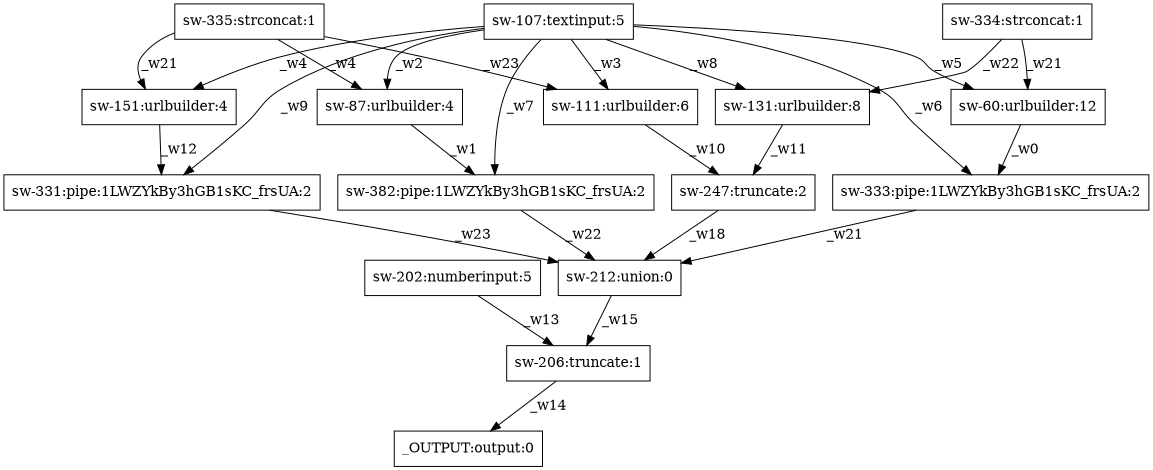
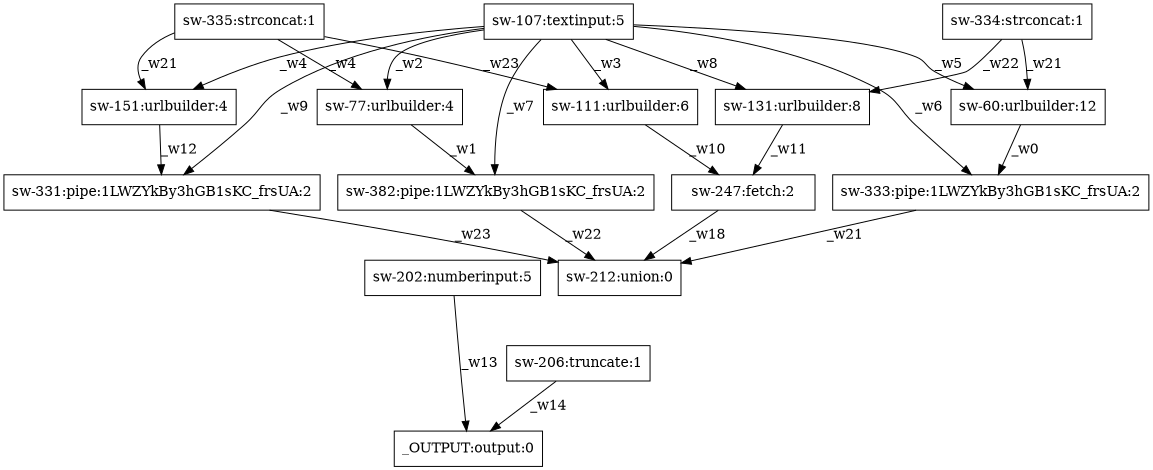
(390, 107) -> (390, 107)
(743, 192) -> (743, 192)
(601, 316) -> none
(511, 318) -> (459, 358)
